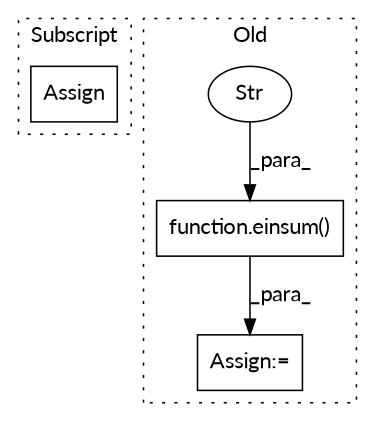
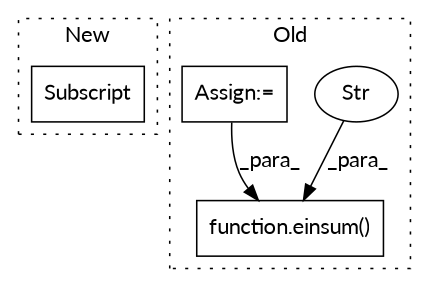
(75, 36) -> (88, 36)
(74, 94) -> (88, 94)
(250, 288) -> (234, 157)
